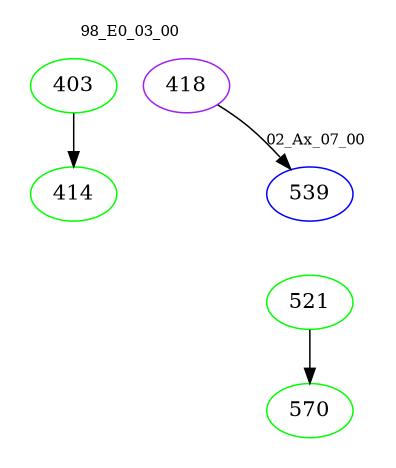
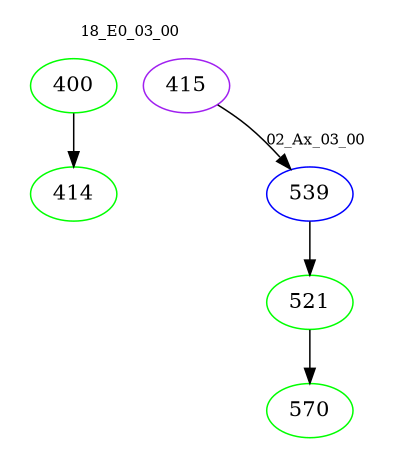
(130, 32) -> (130, 32)
(74, 86) -> (74, 86)
(187, 86) -> (187, 86)
(316, 141) -> (316, 141)
none -> (310, 241)
